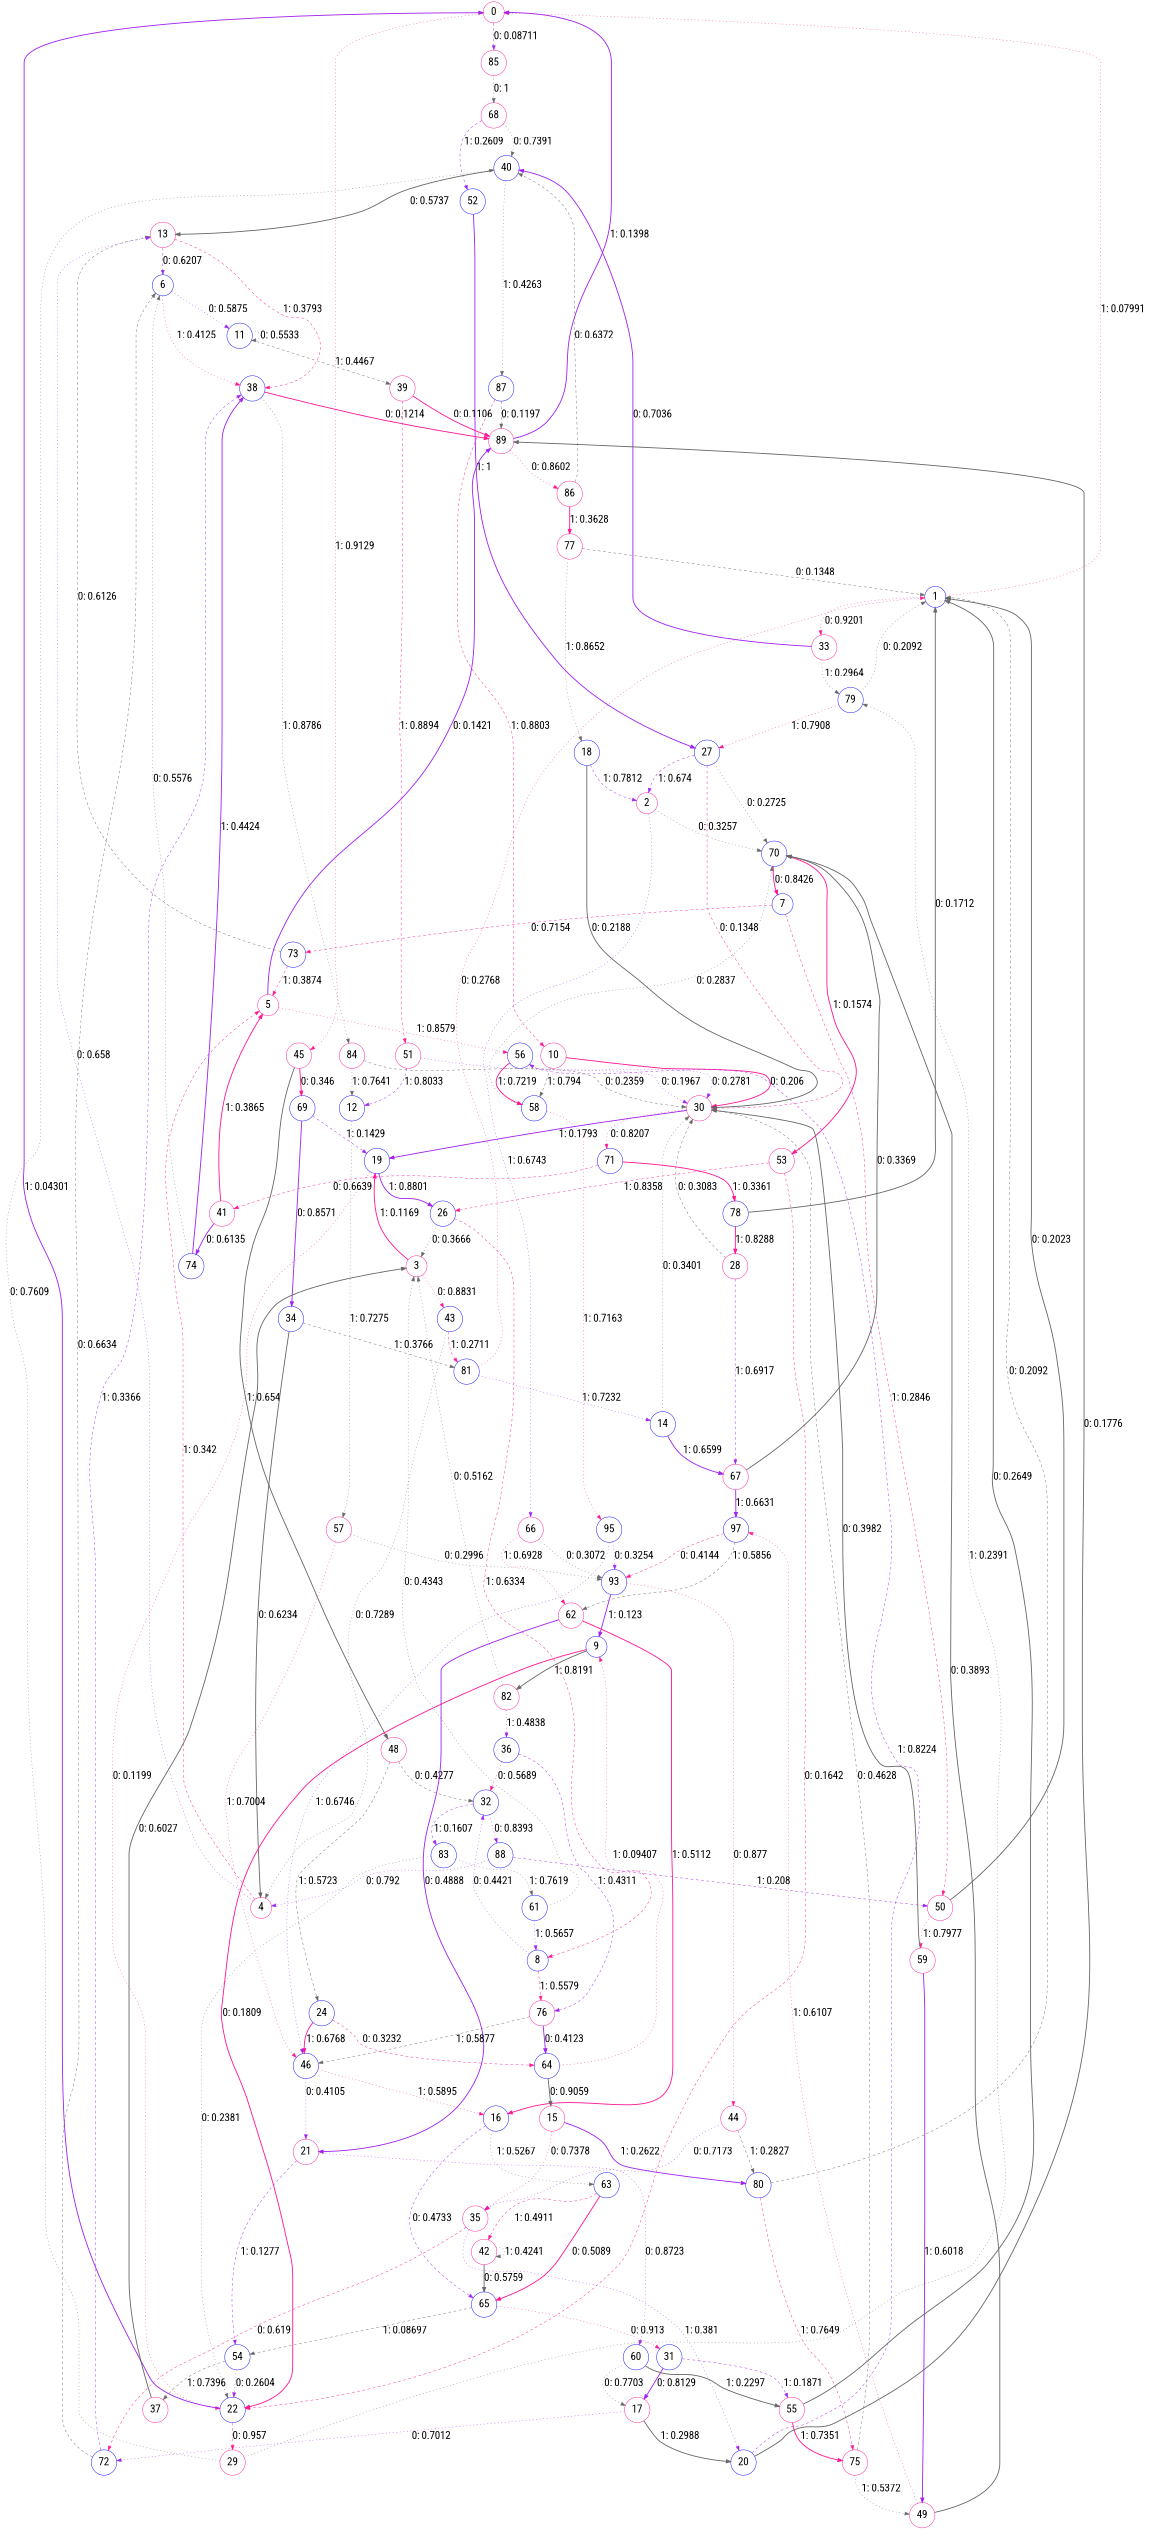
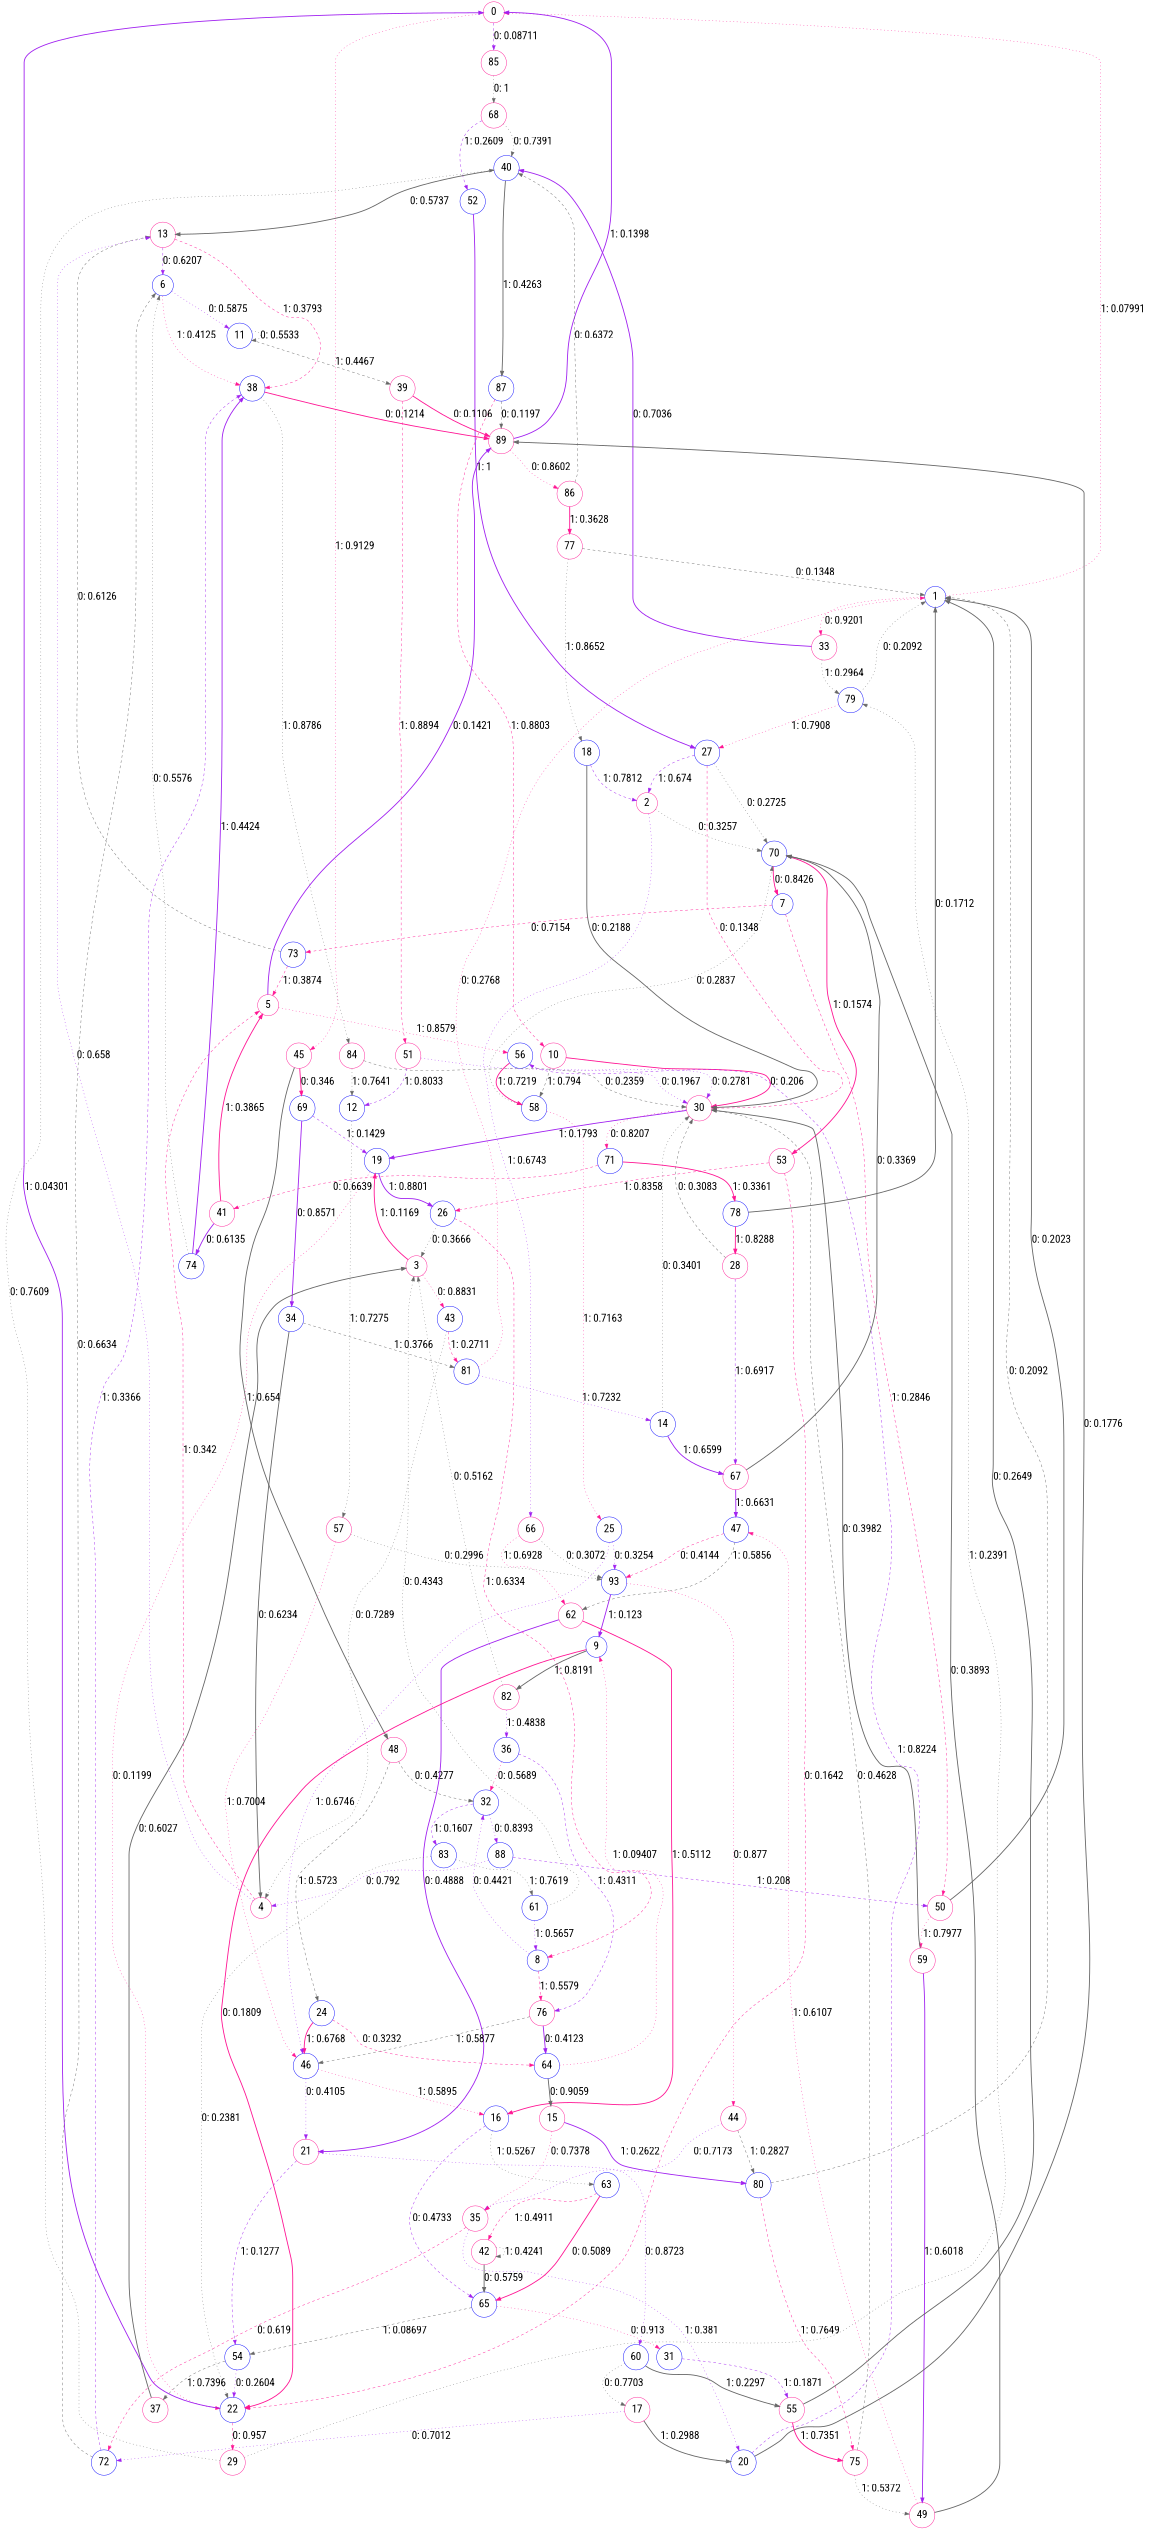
(503, 276) -> (503, 276)
(609, 1530) -> (609, 1530)
(736, 1530) -> (736, 1530)
(655, 2382) -> none
